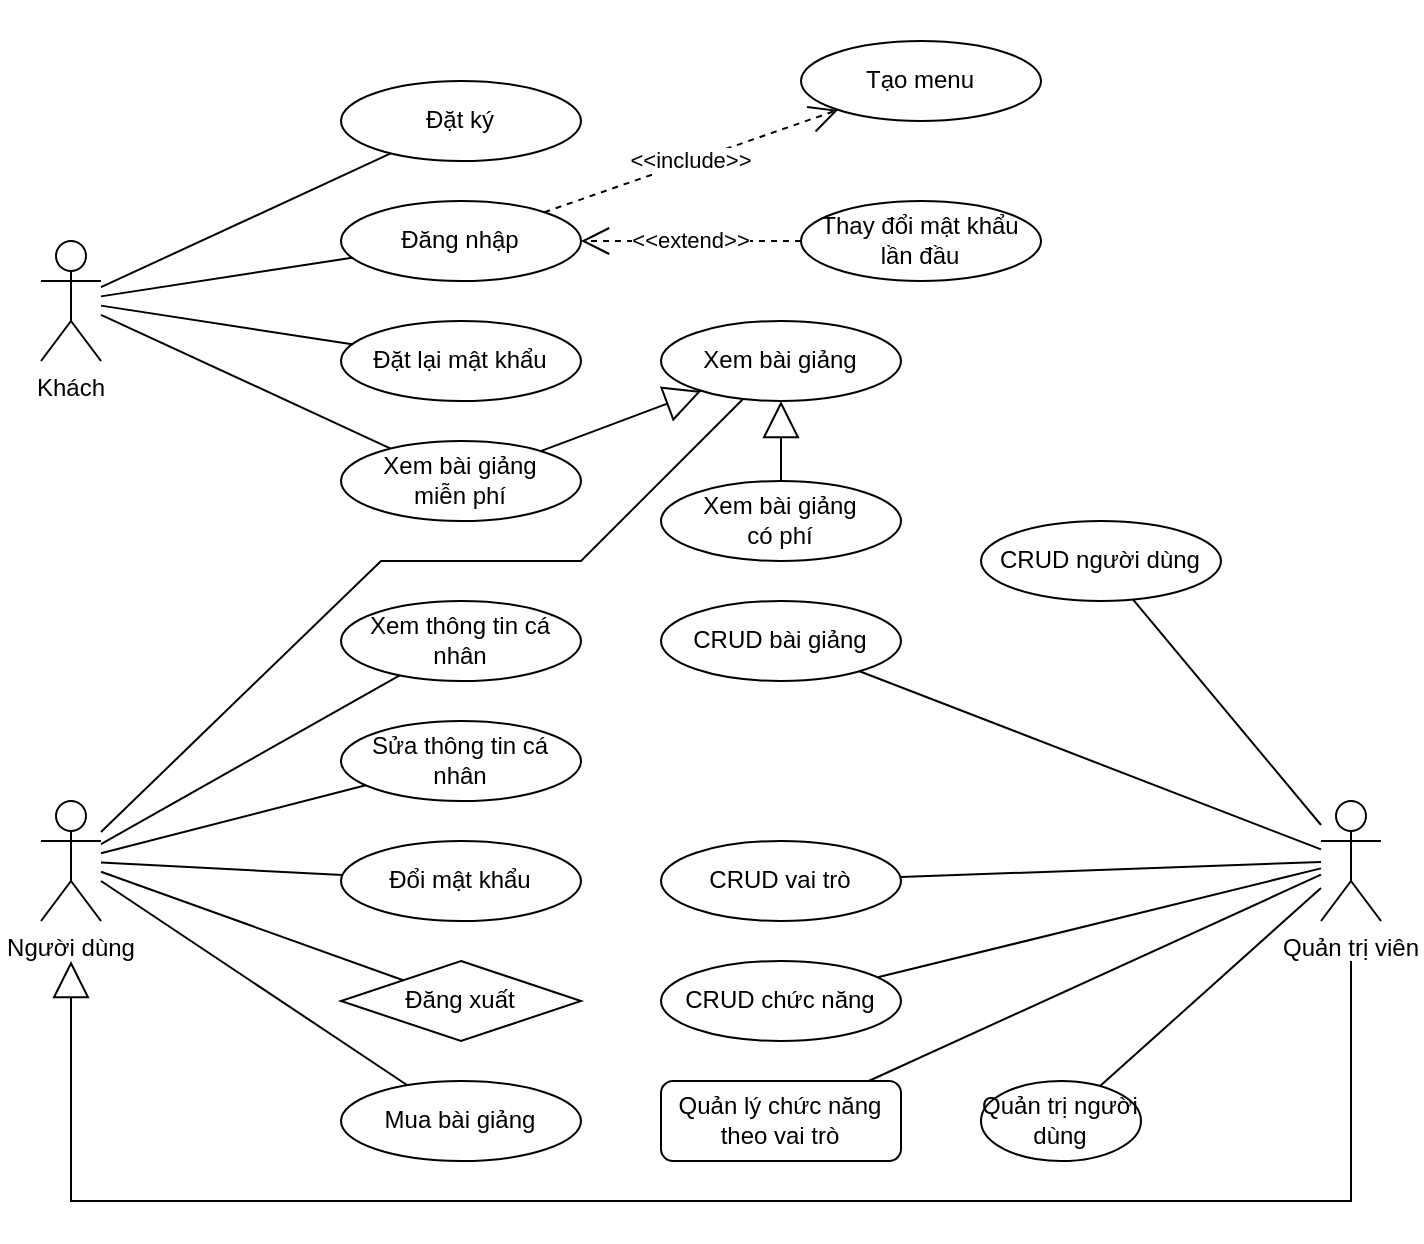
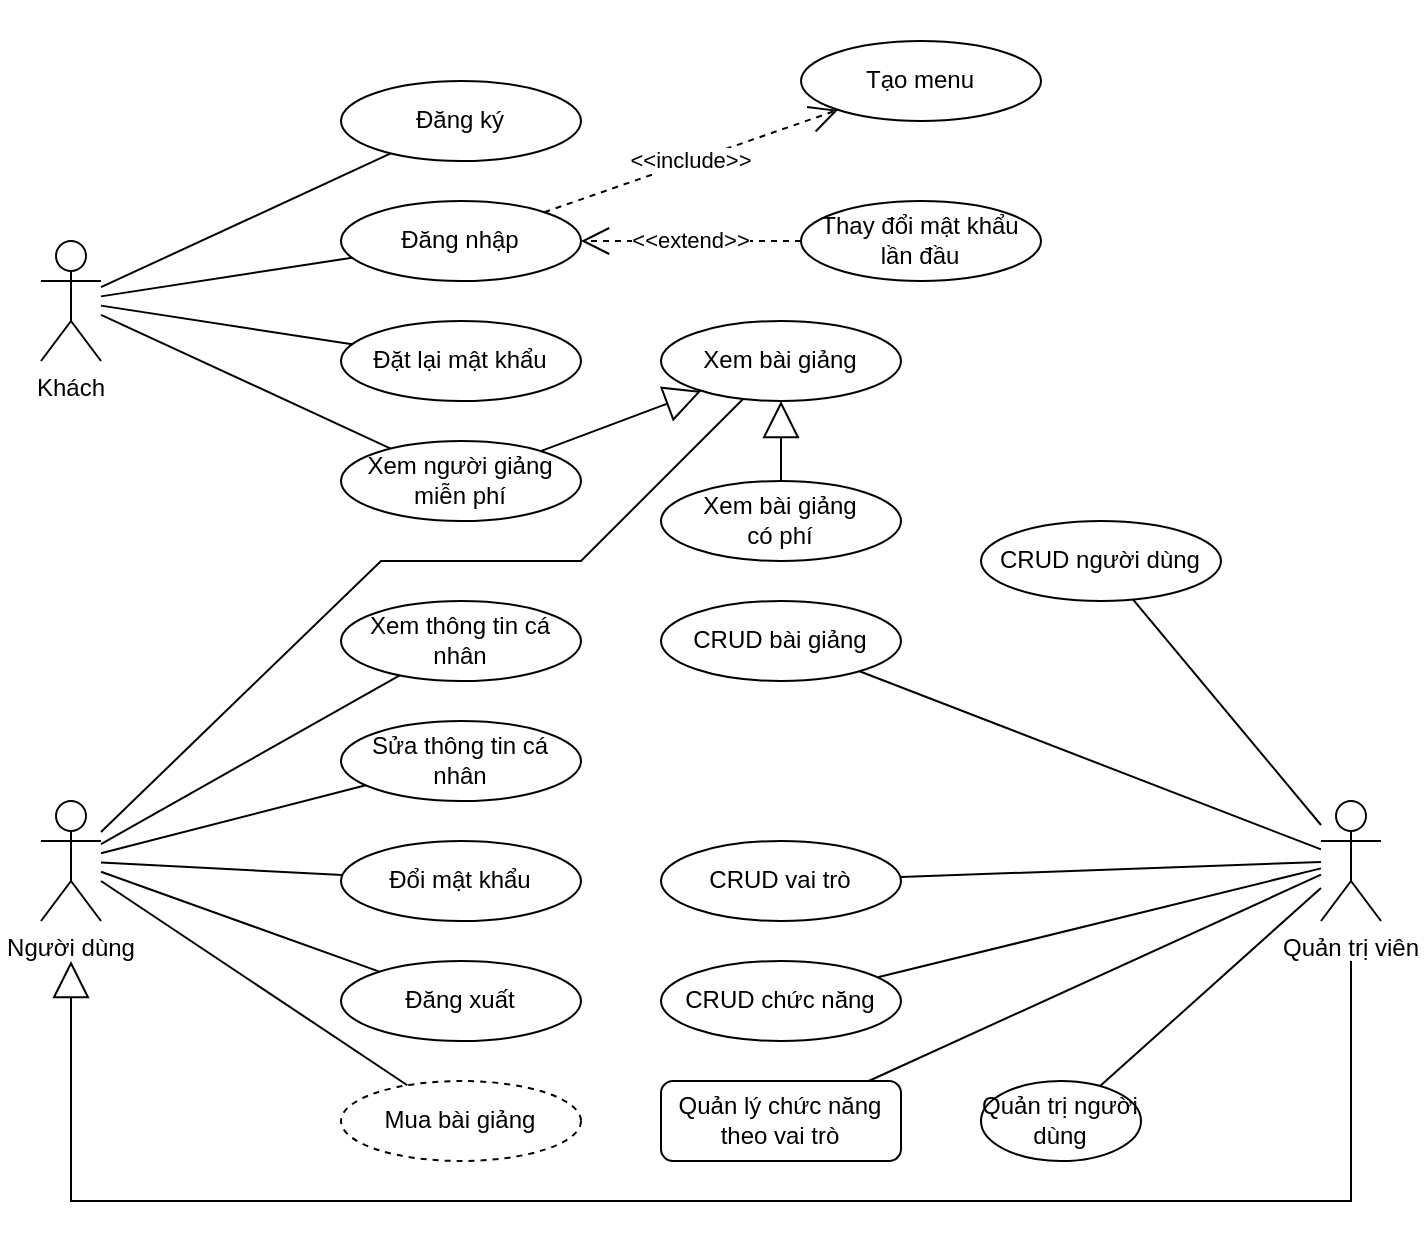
(461, 121) -> (461, 121)
(461, 481) -> (461, 481)
(461, 1001) -> (461, 1001)
(461, 1121) -> (461, 1121)
